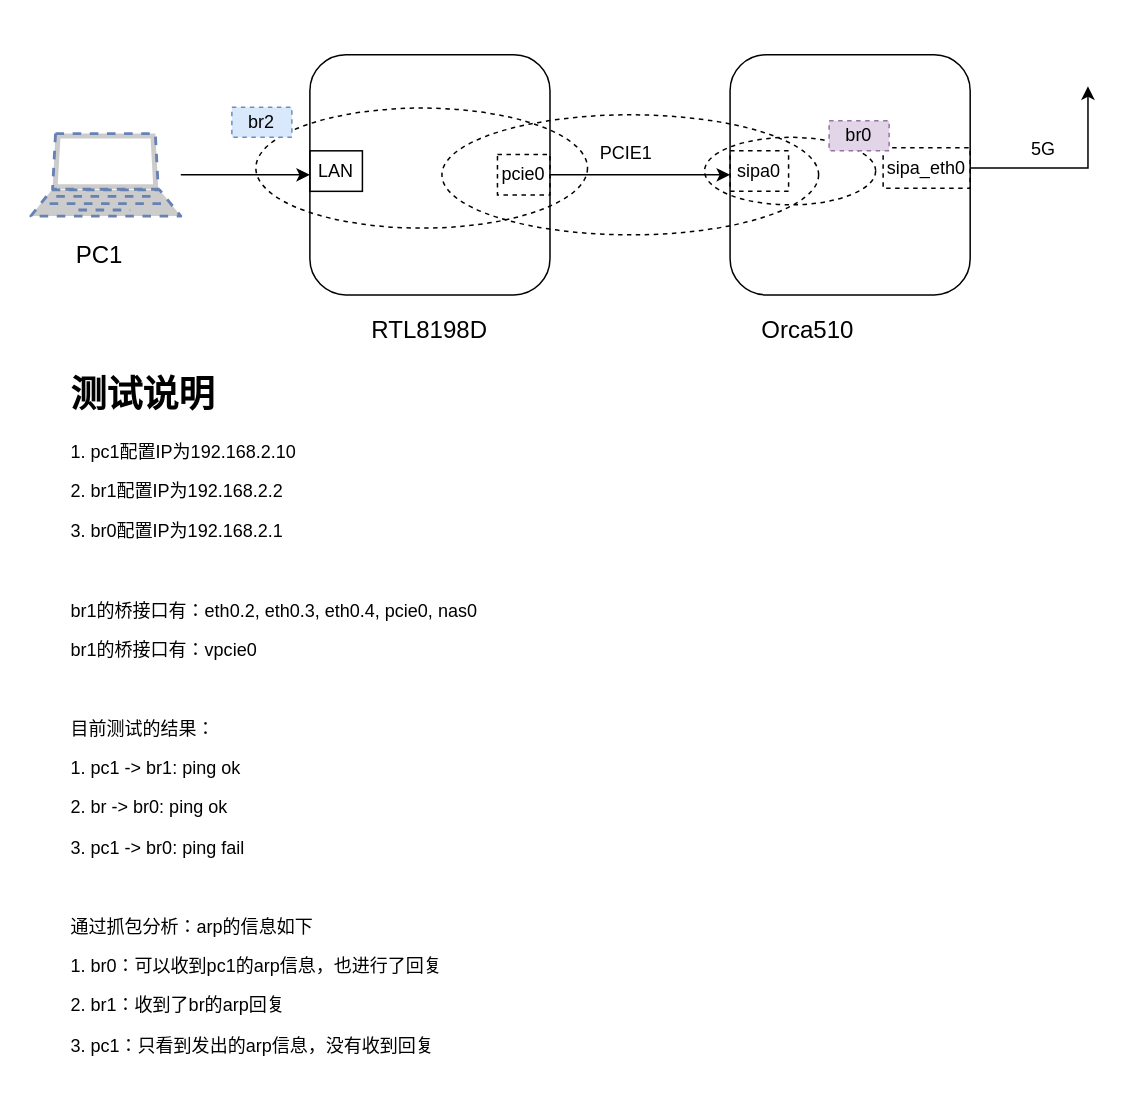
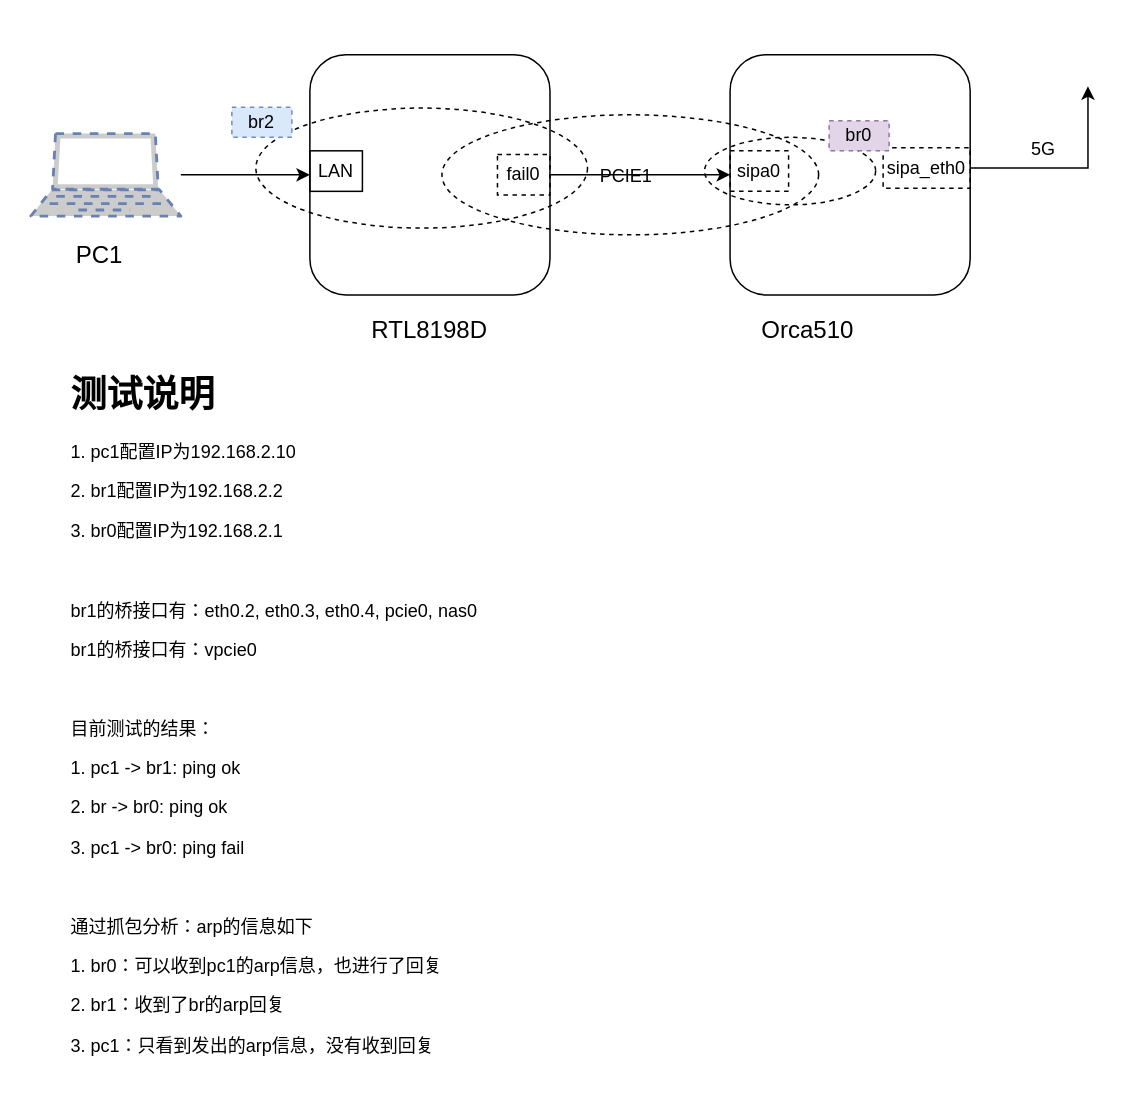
(626, 154) -> (626, 176)
(524, 175) -> (524, 175)
